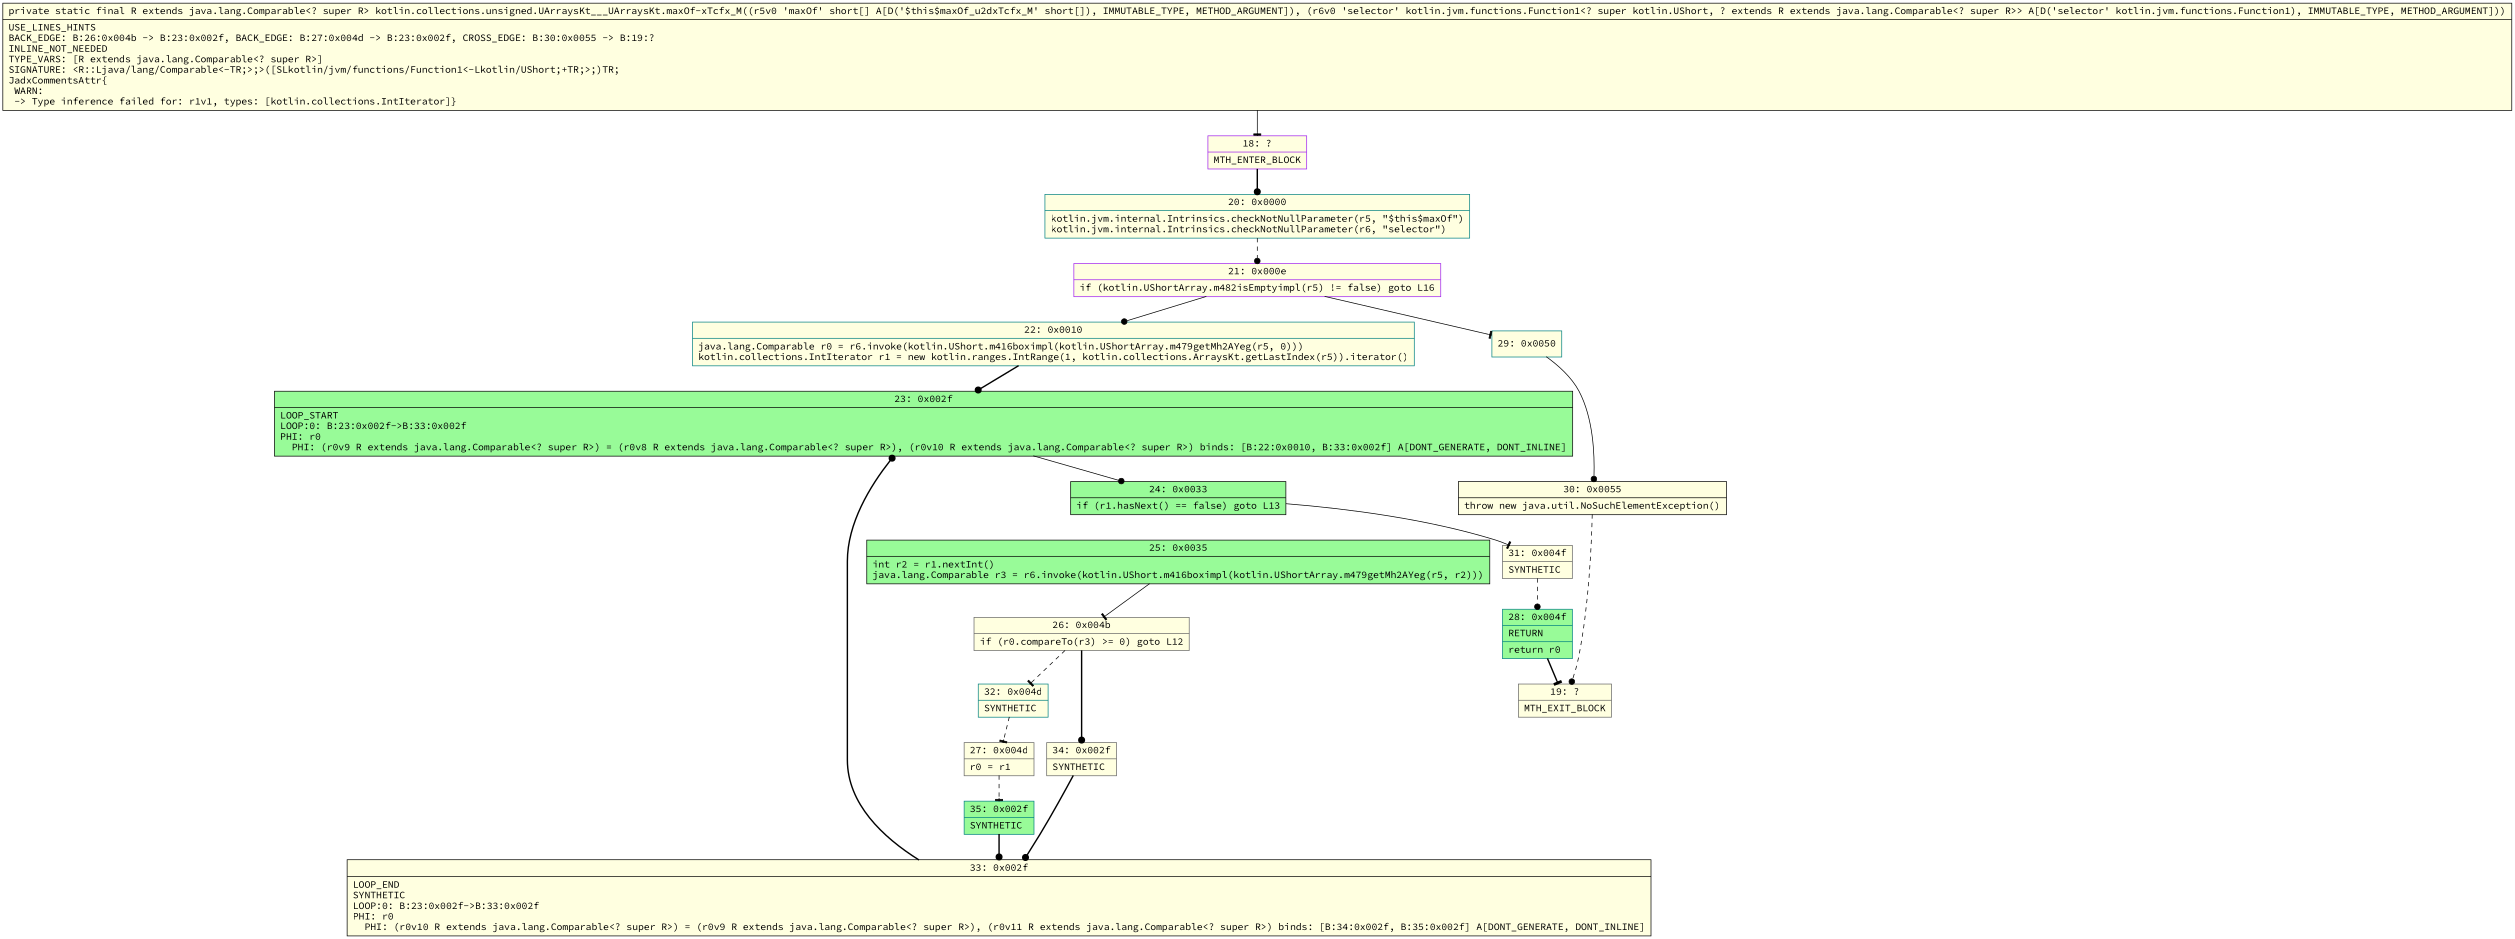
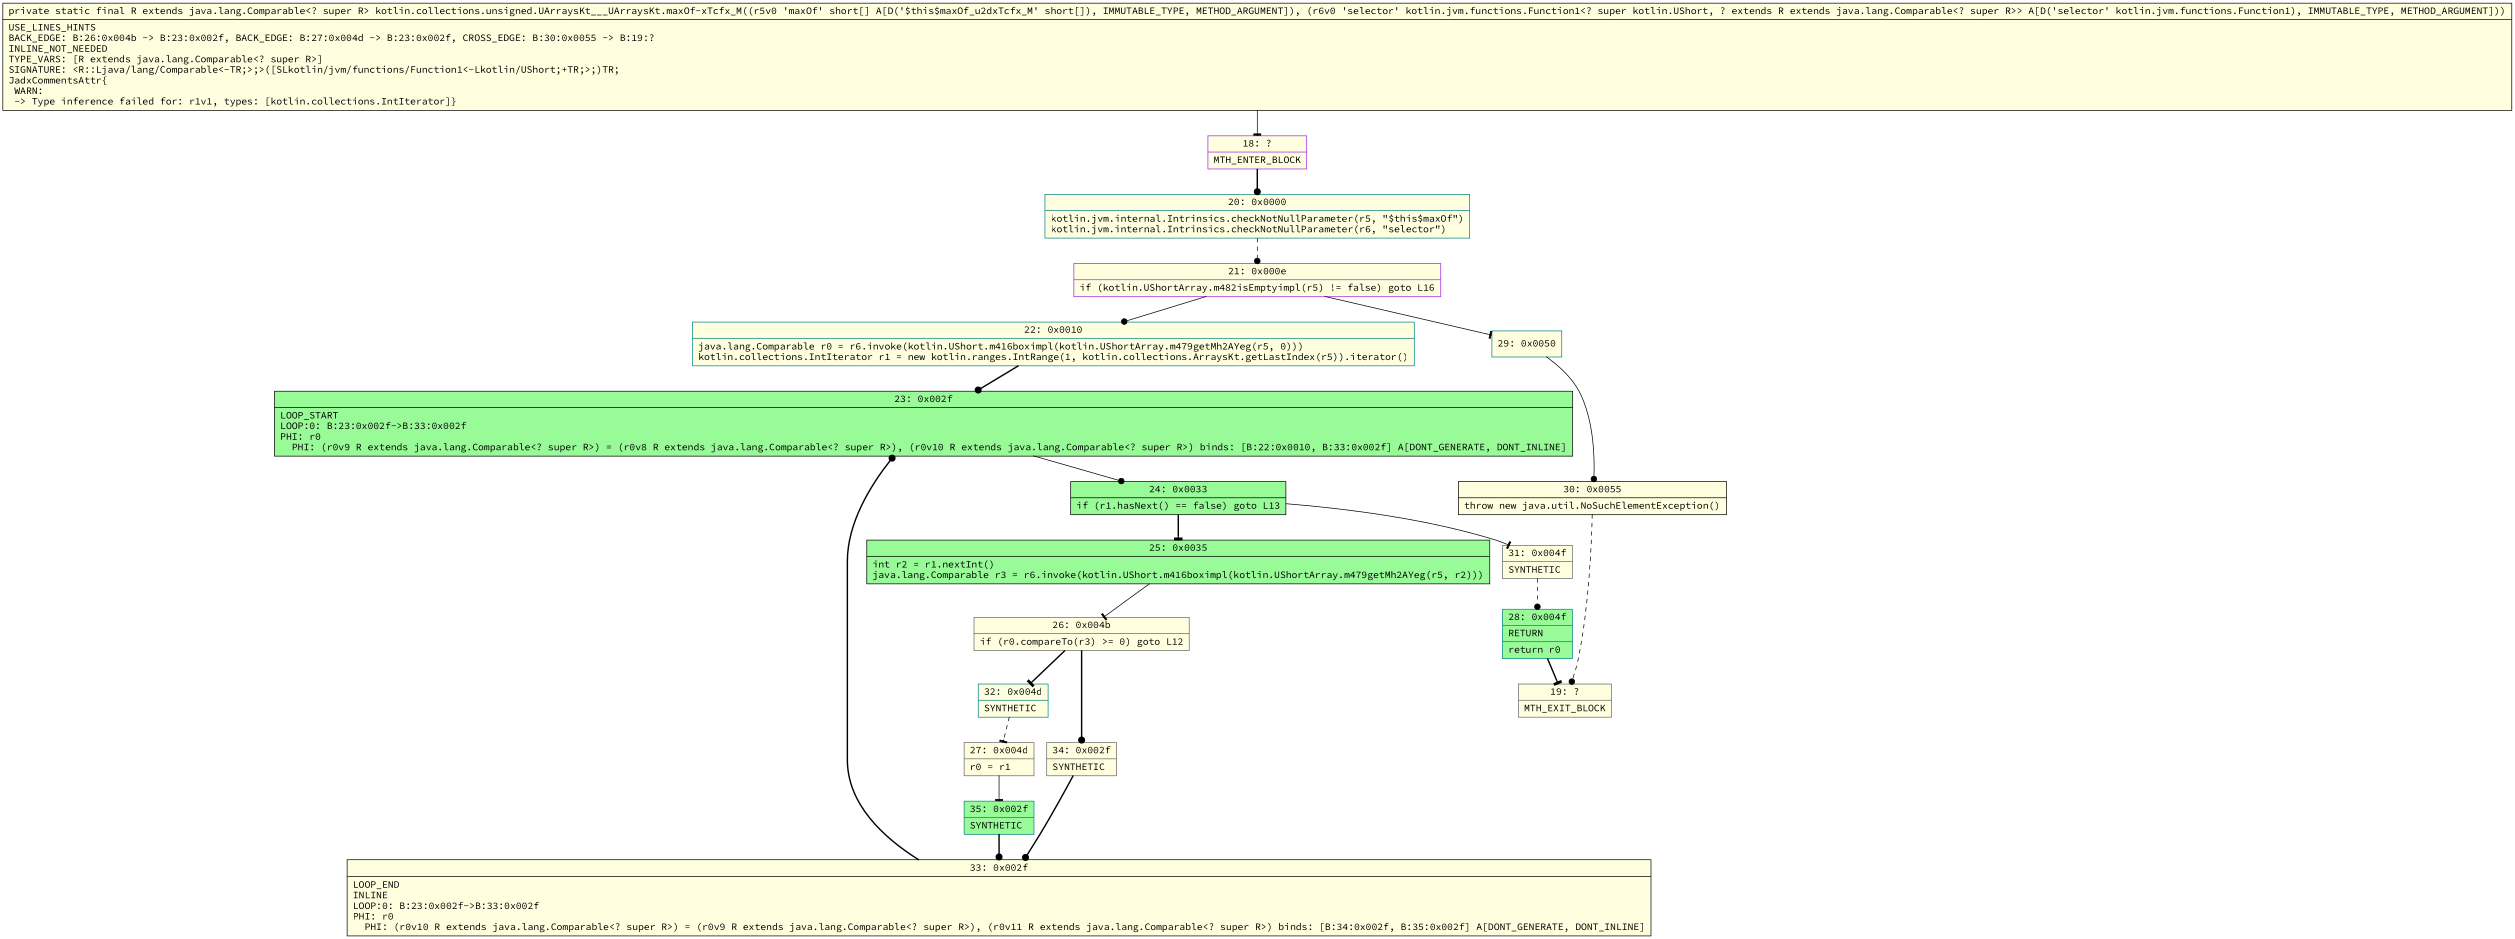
none -> (1178, 526)
(1049, 666) -> (1049, 666)
(999, 787) -> (999, 787)
(379, 895) -> (370, 895)
